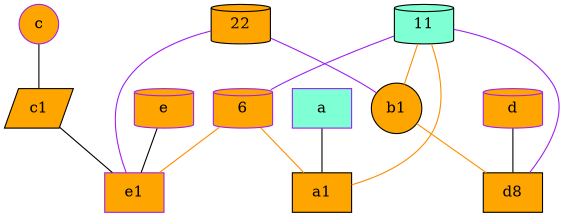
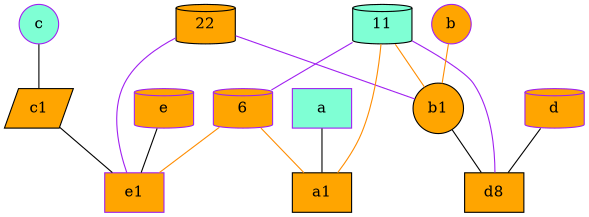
(39, 24) -> (39, 24)
none -> (451, 24)
(452, 148) -> (467, 151)
